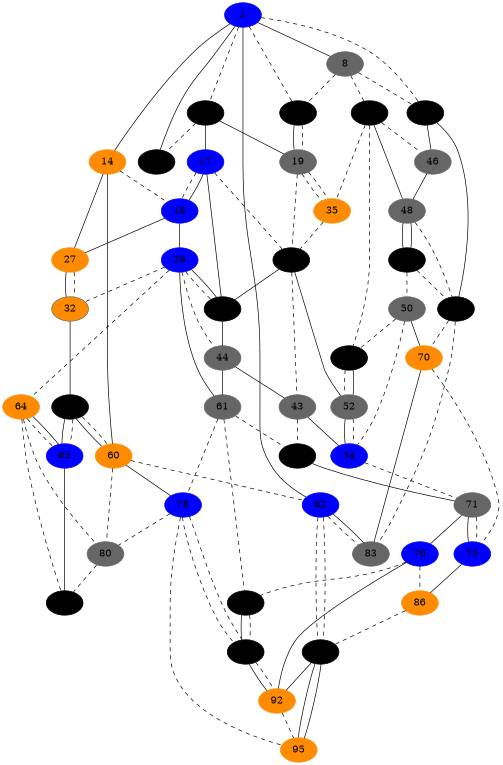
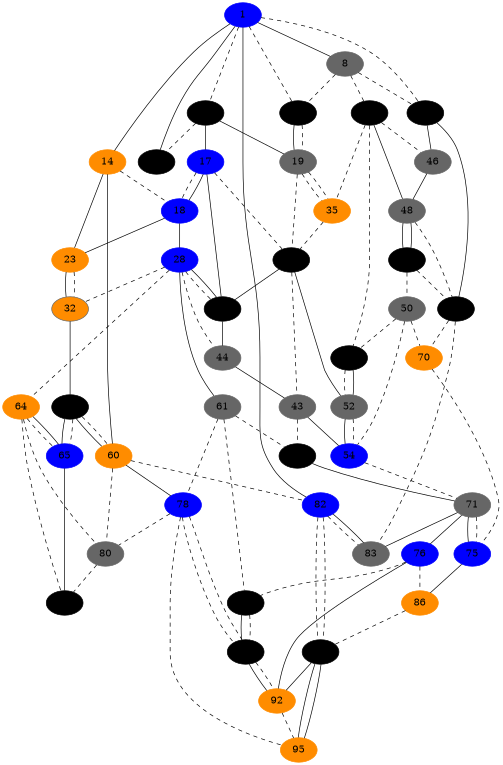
(70, 260) -> (70, 260)
(415, 333) -> (415, 333)
(223, 383) -> none
(397, 456) -> (421, 529)
